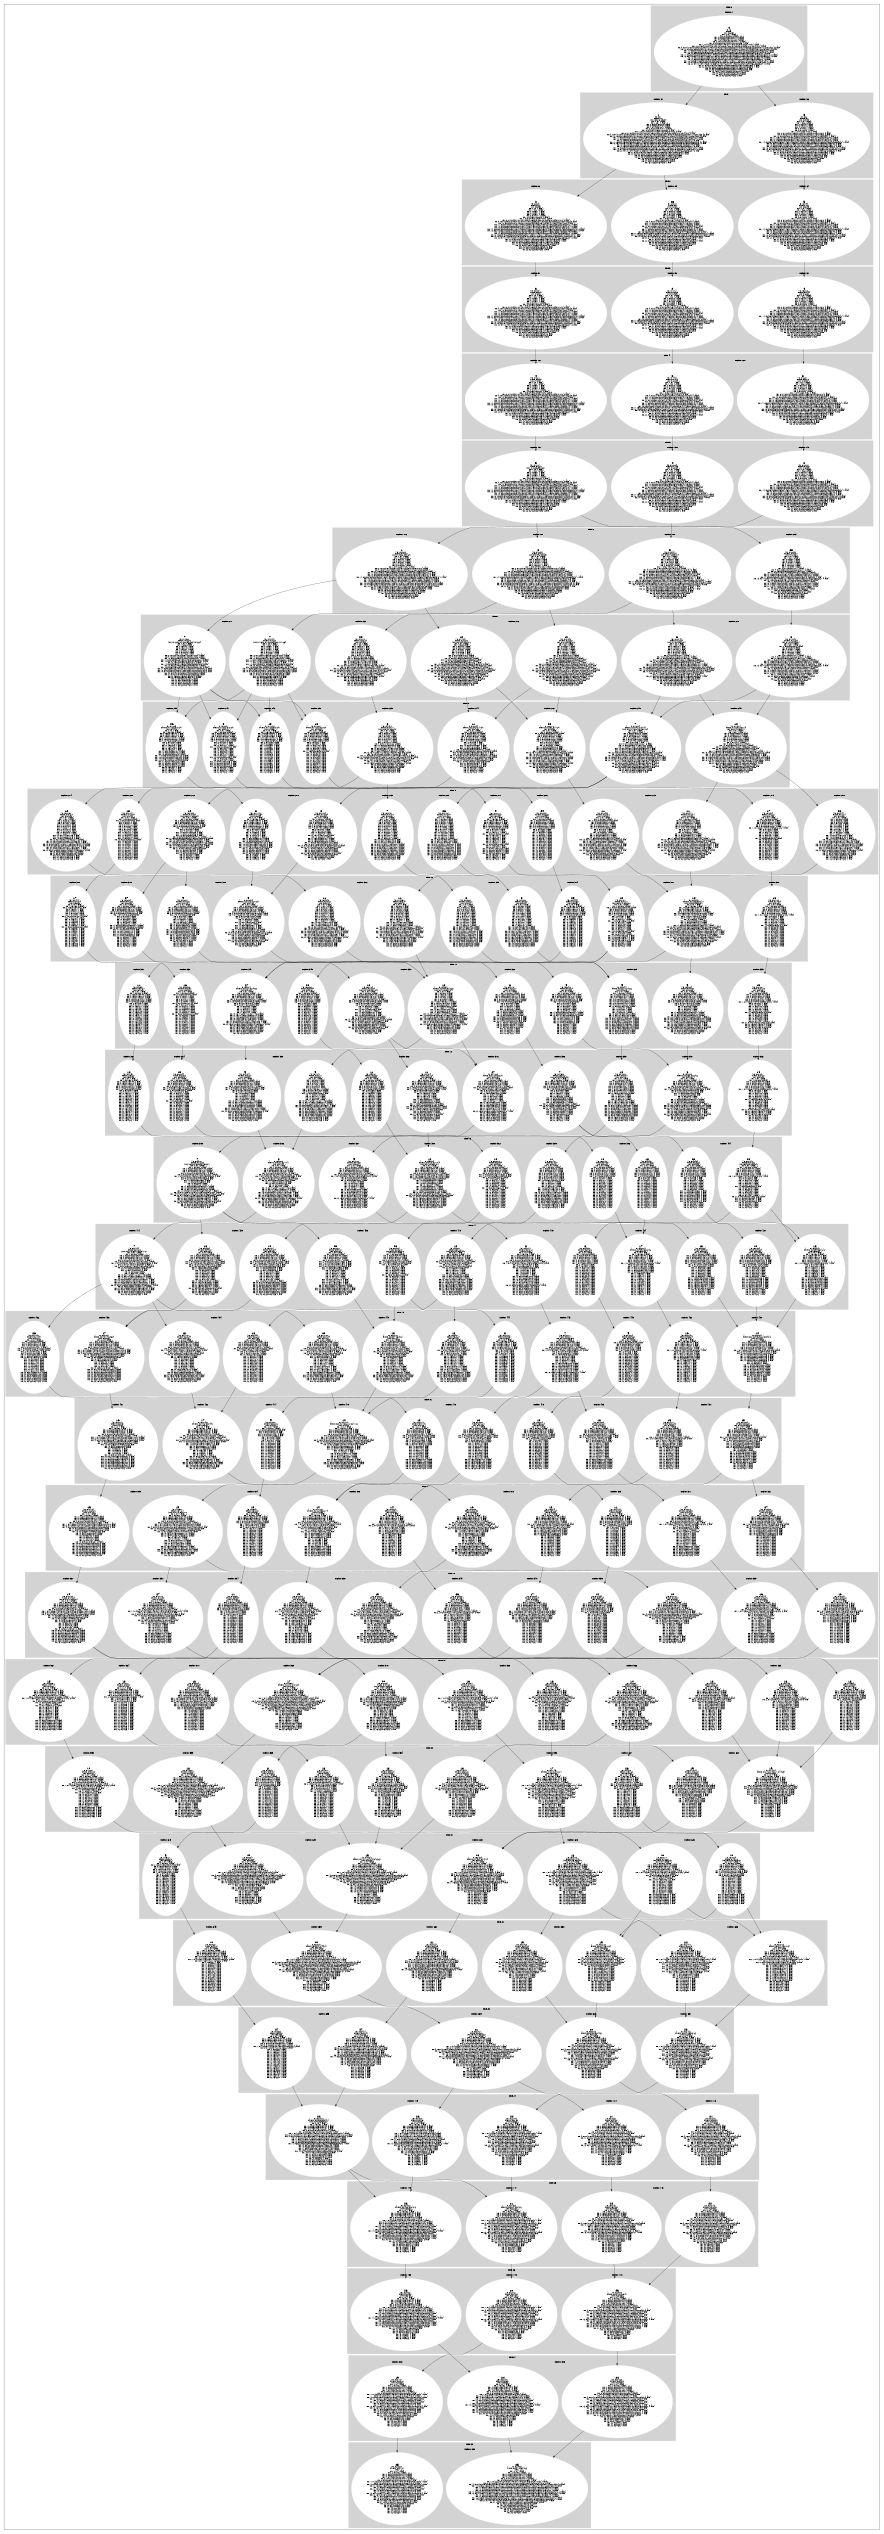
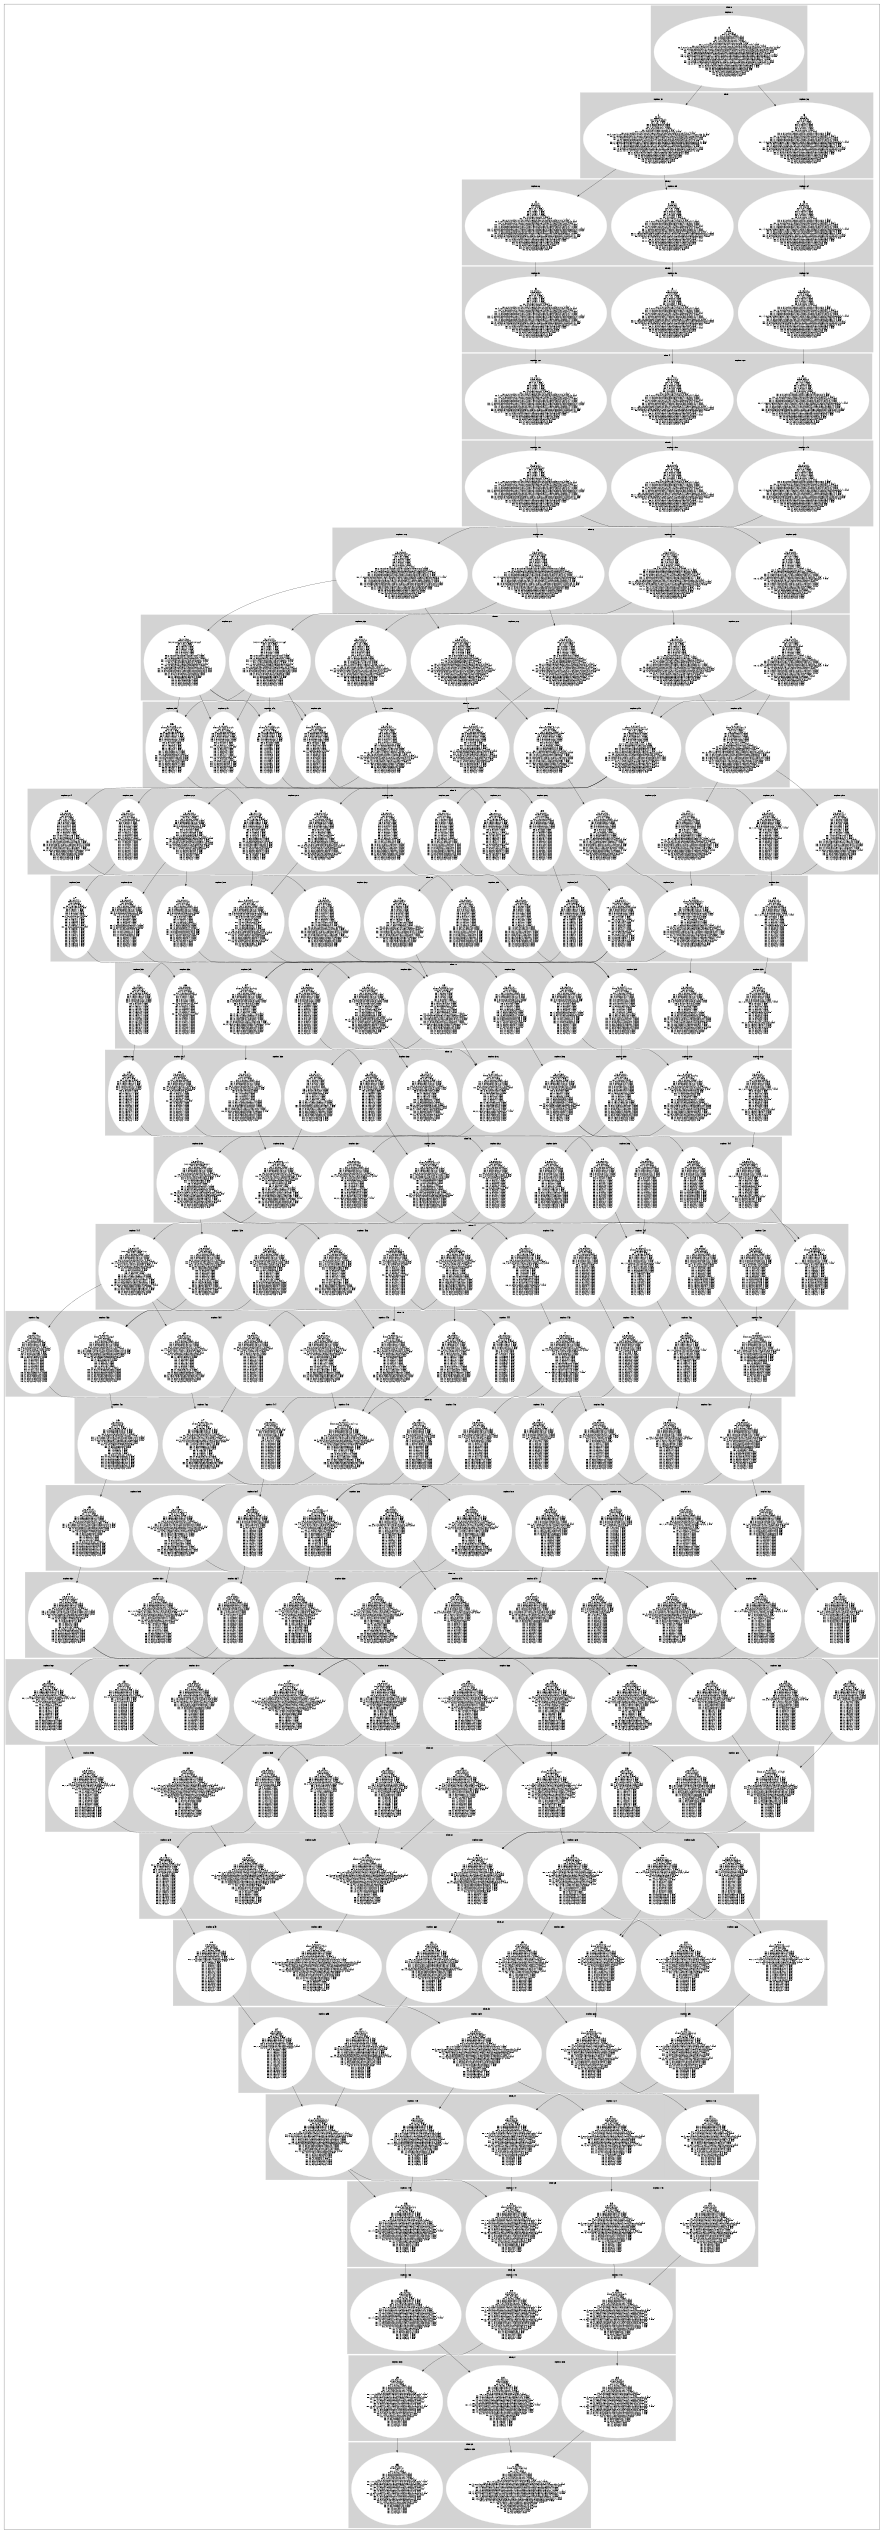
(729, 30) -> (729, 30)
